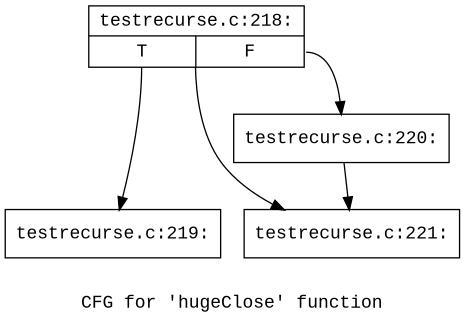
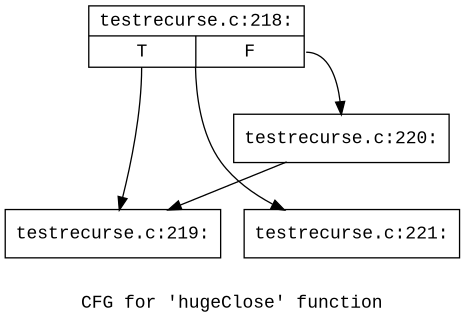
(346, 180) -> (231, 185)
